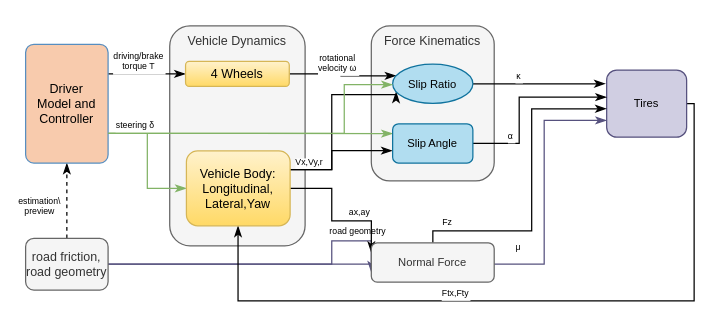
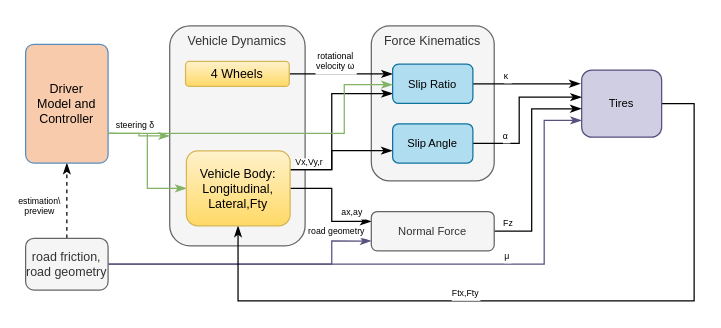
(171, 74) -> none
(433, 84) -> (433, 84)
(647, 103) -> (622, 103)
(365, 133) -> (150, 136)
(238, 173) -> (238, 173)
(433, 262) -> (433, 231)
